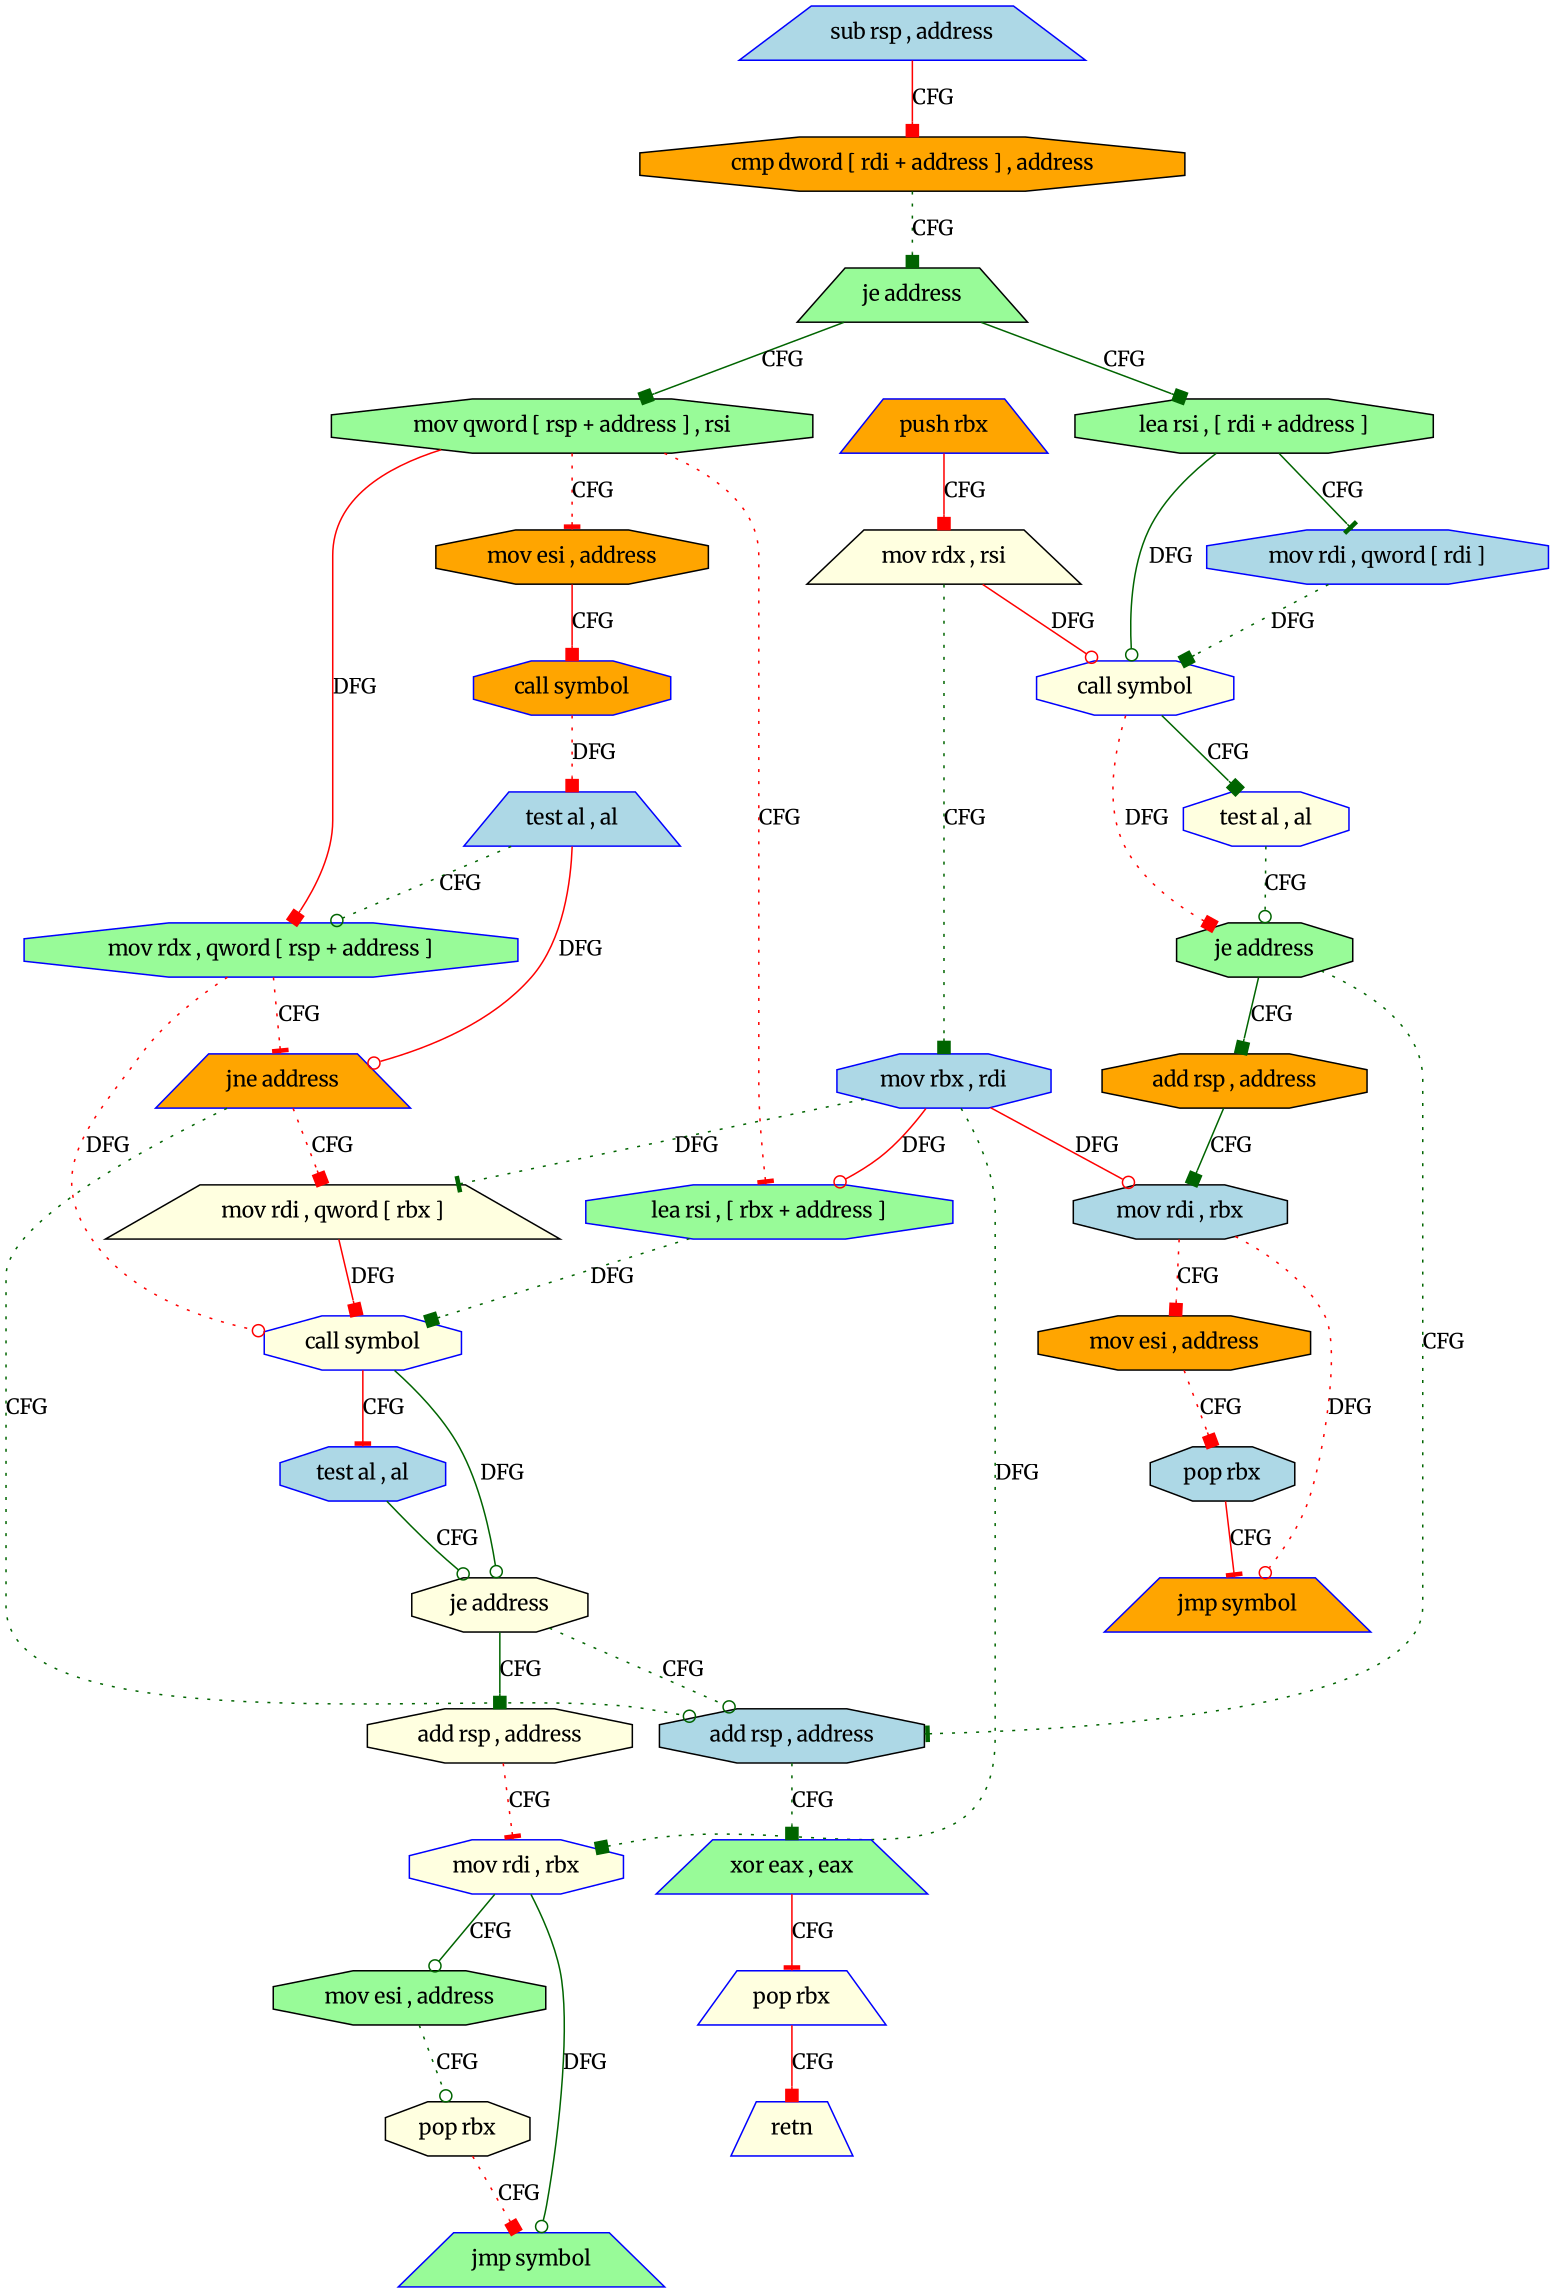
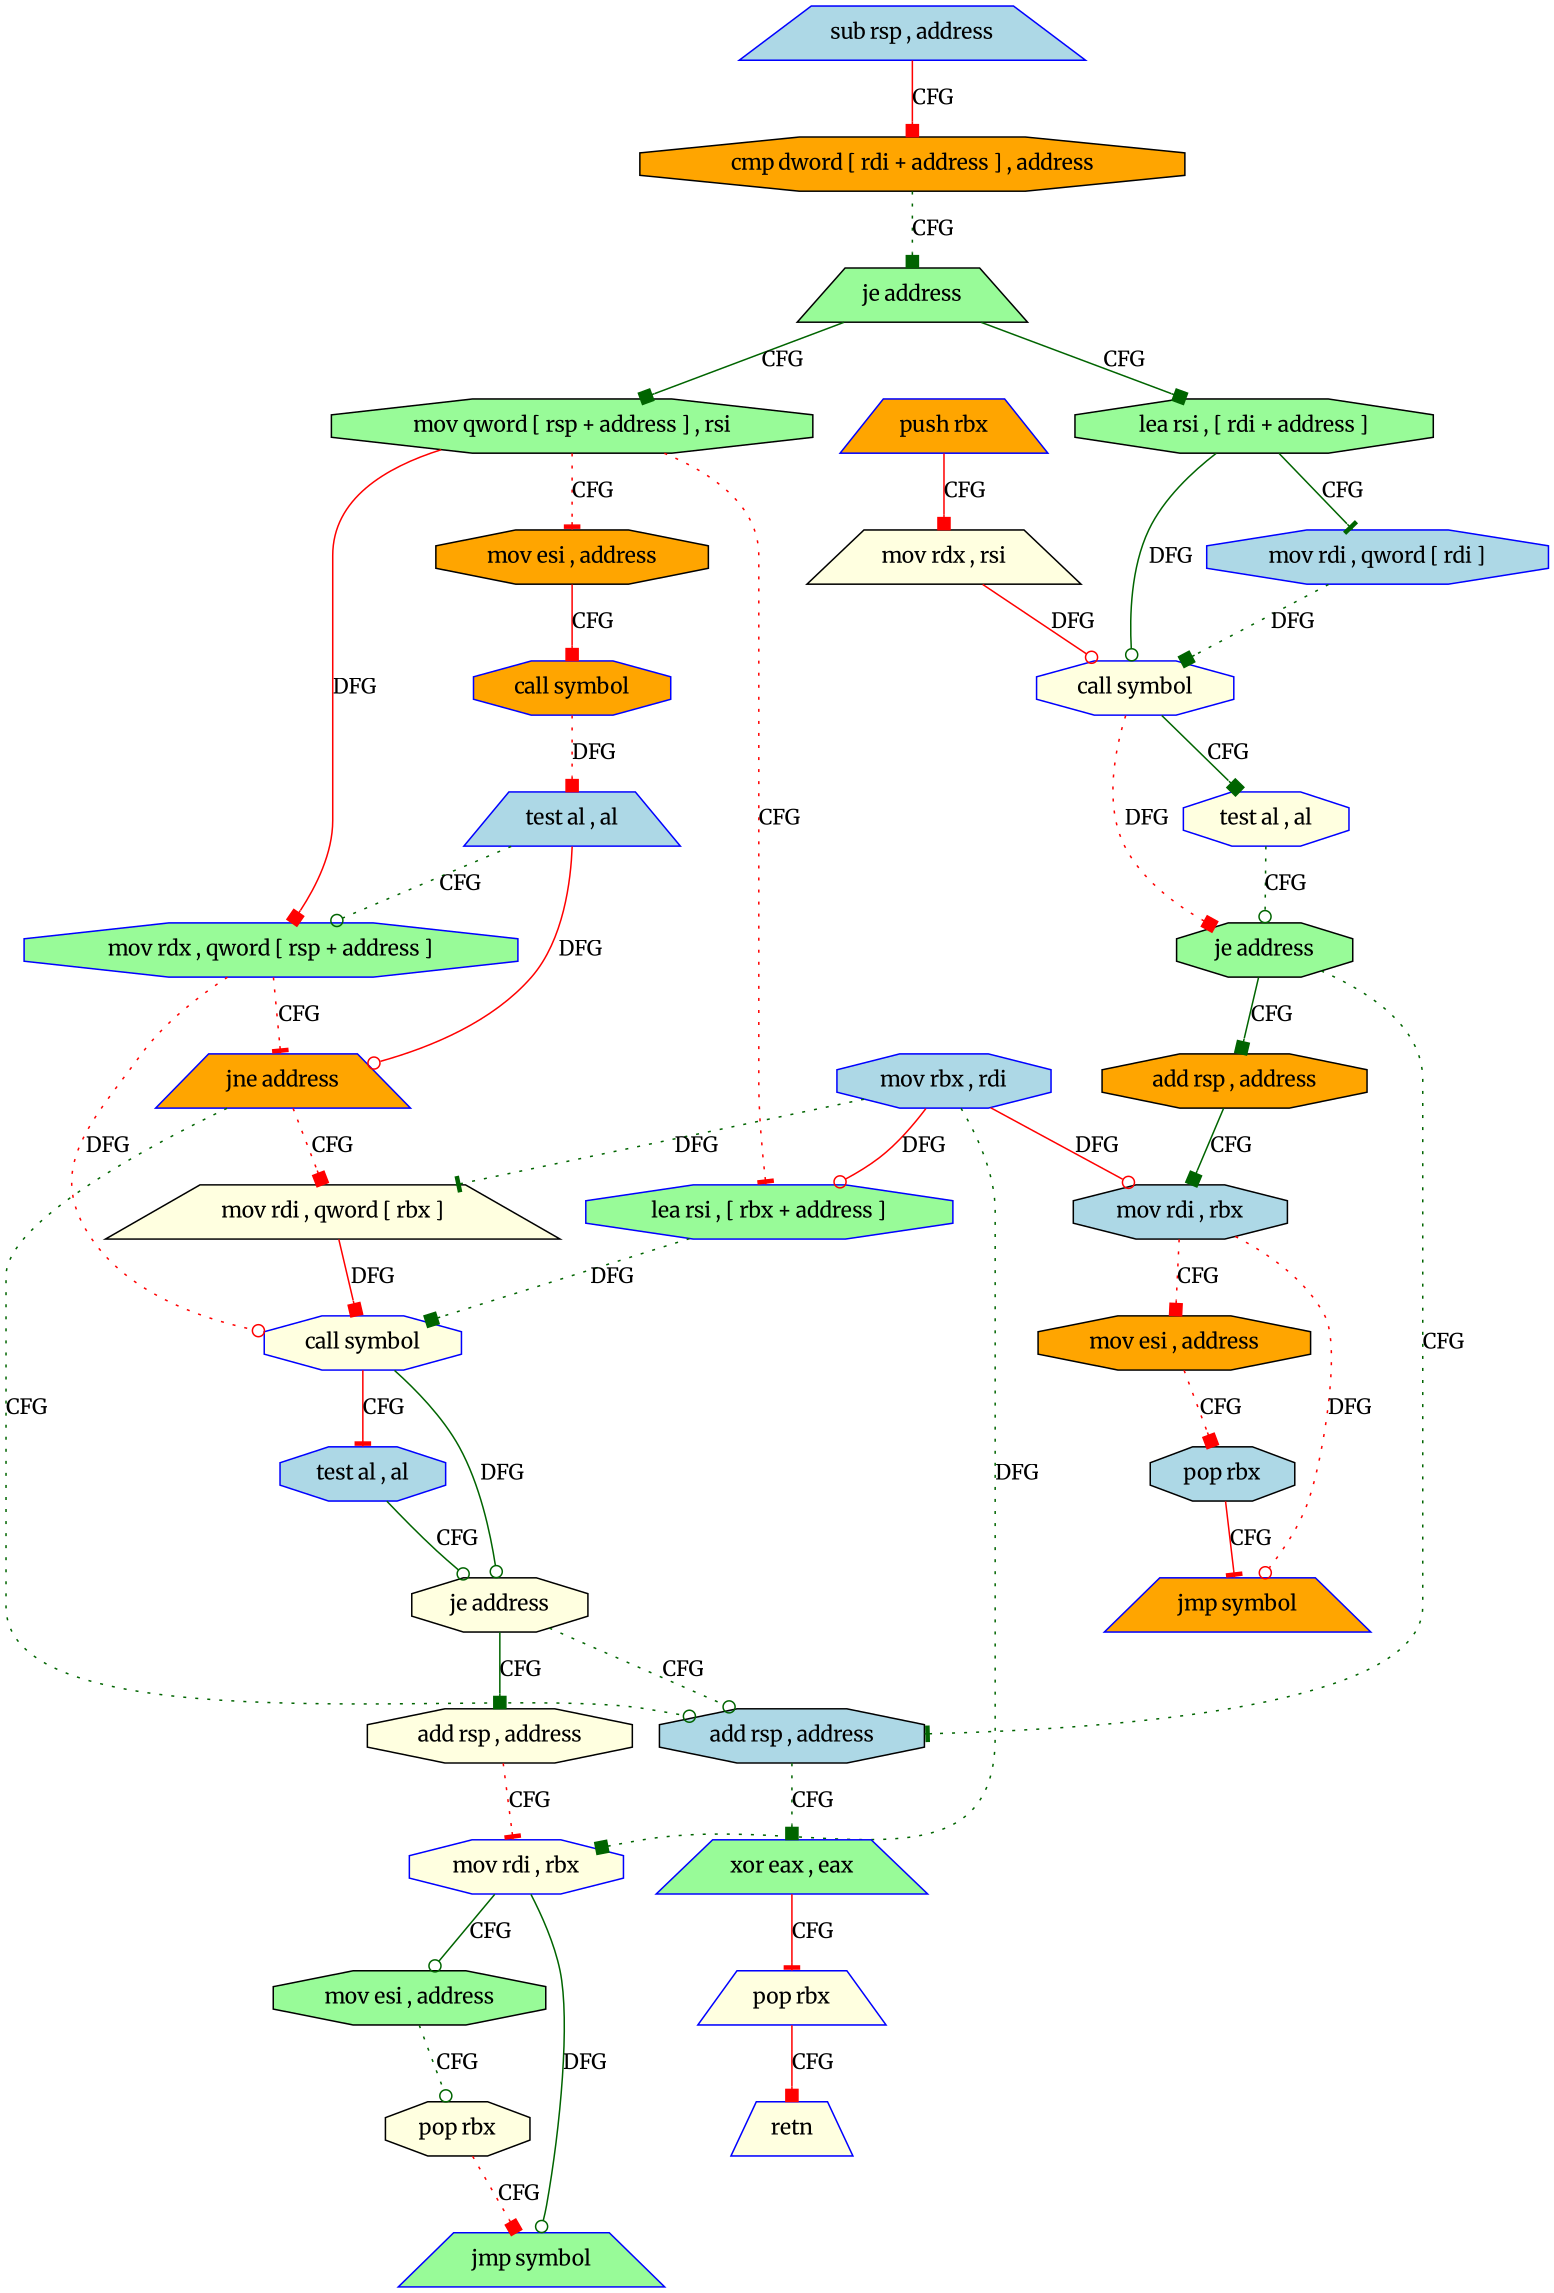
(944, 811) -> none
